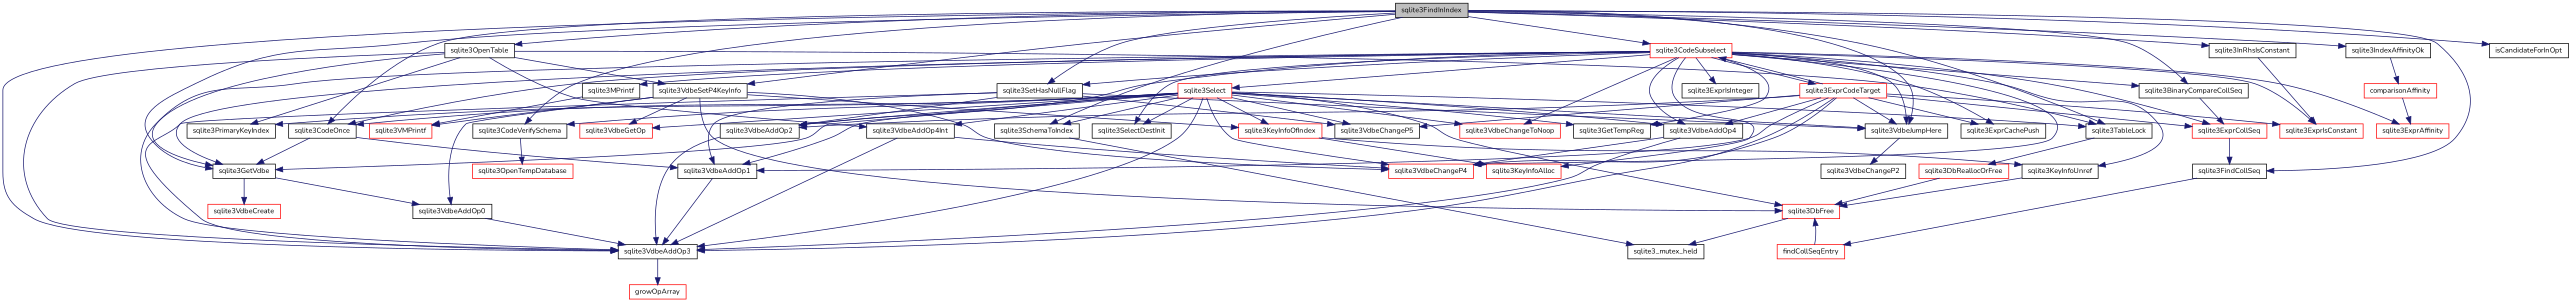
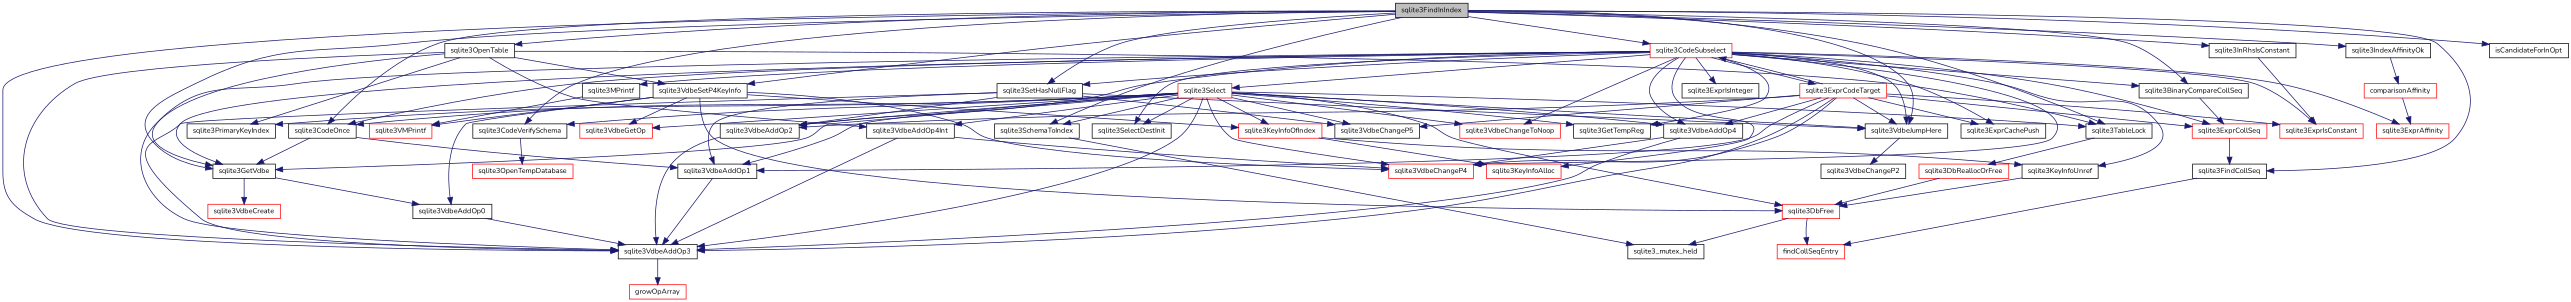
(1816, 235) -> (1806, 228)
